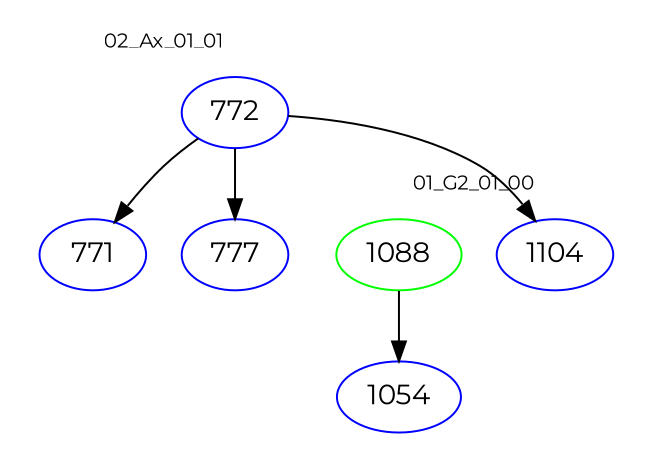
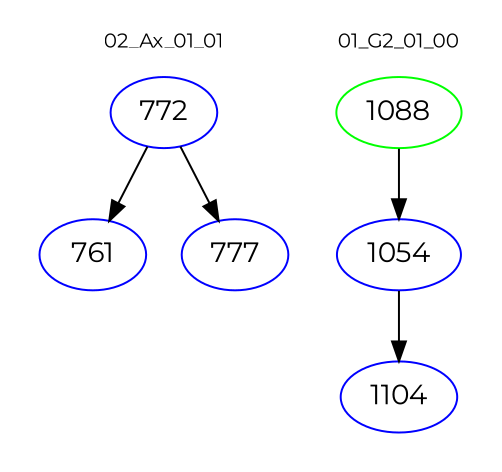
(415, 138) -> (399, 316)
(93, 255) -> (93, 255)
